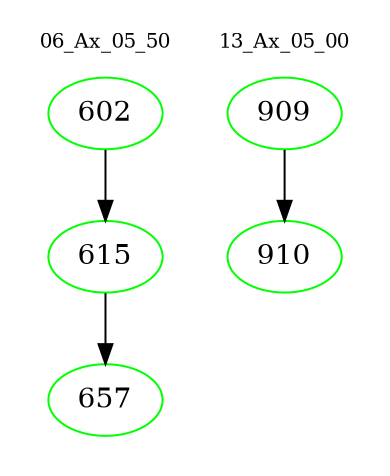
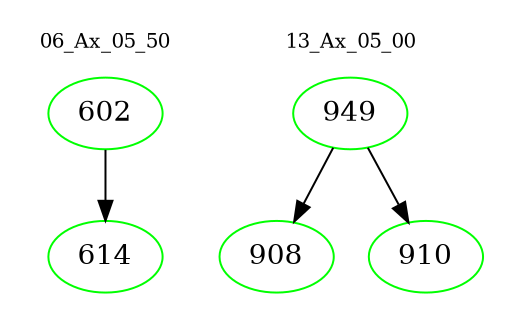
(285, 113) -> (350, 113)
(105, 257) -> (105, 257)
none -> (277, 257)
(105, 400) -> none
